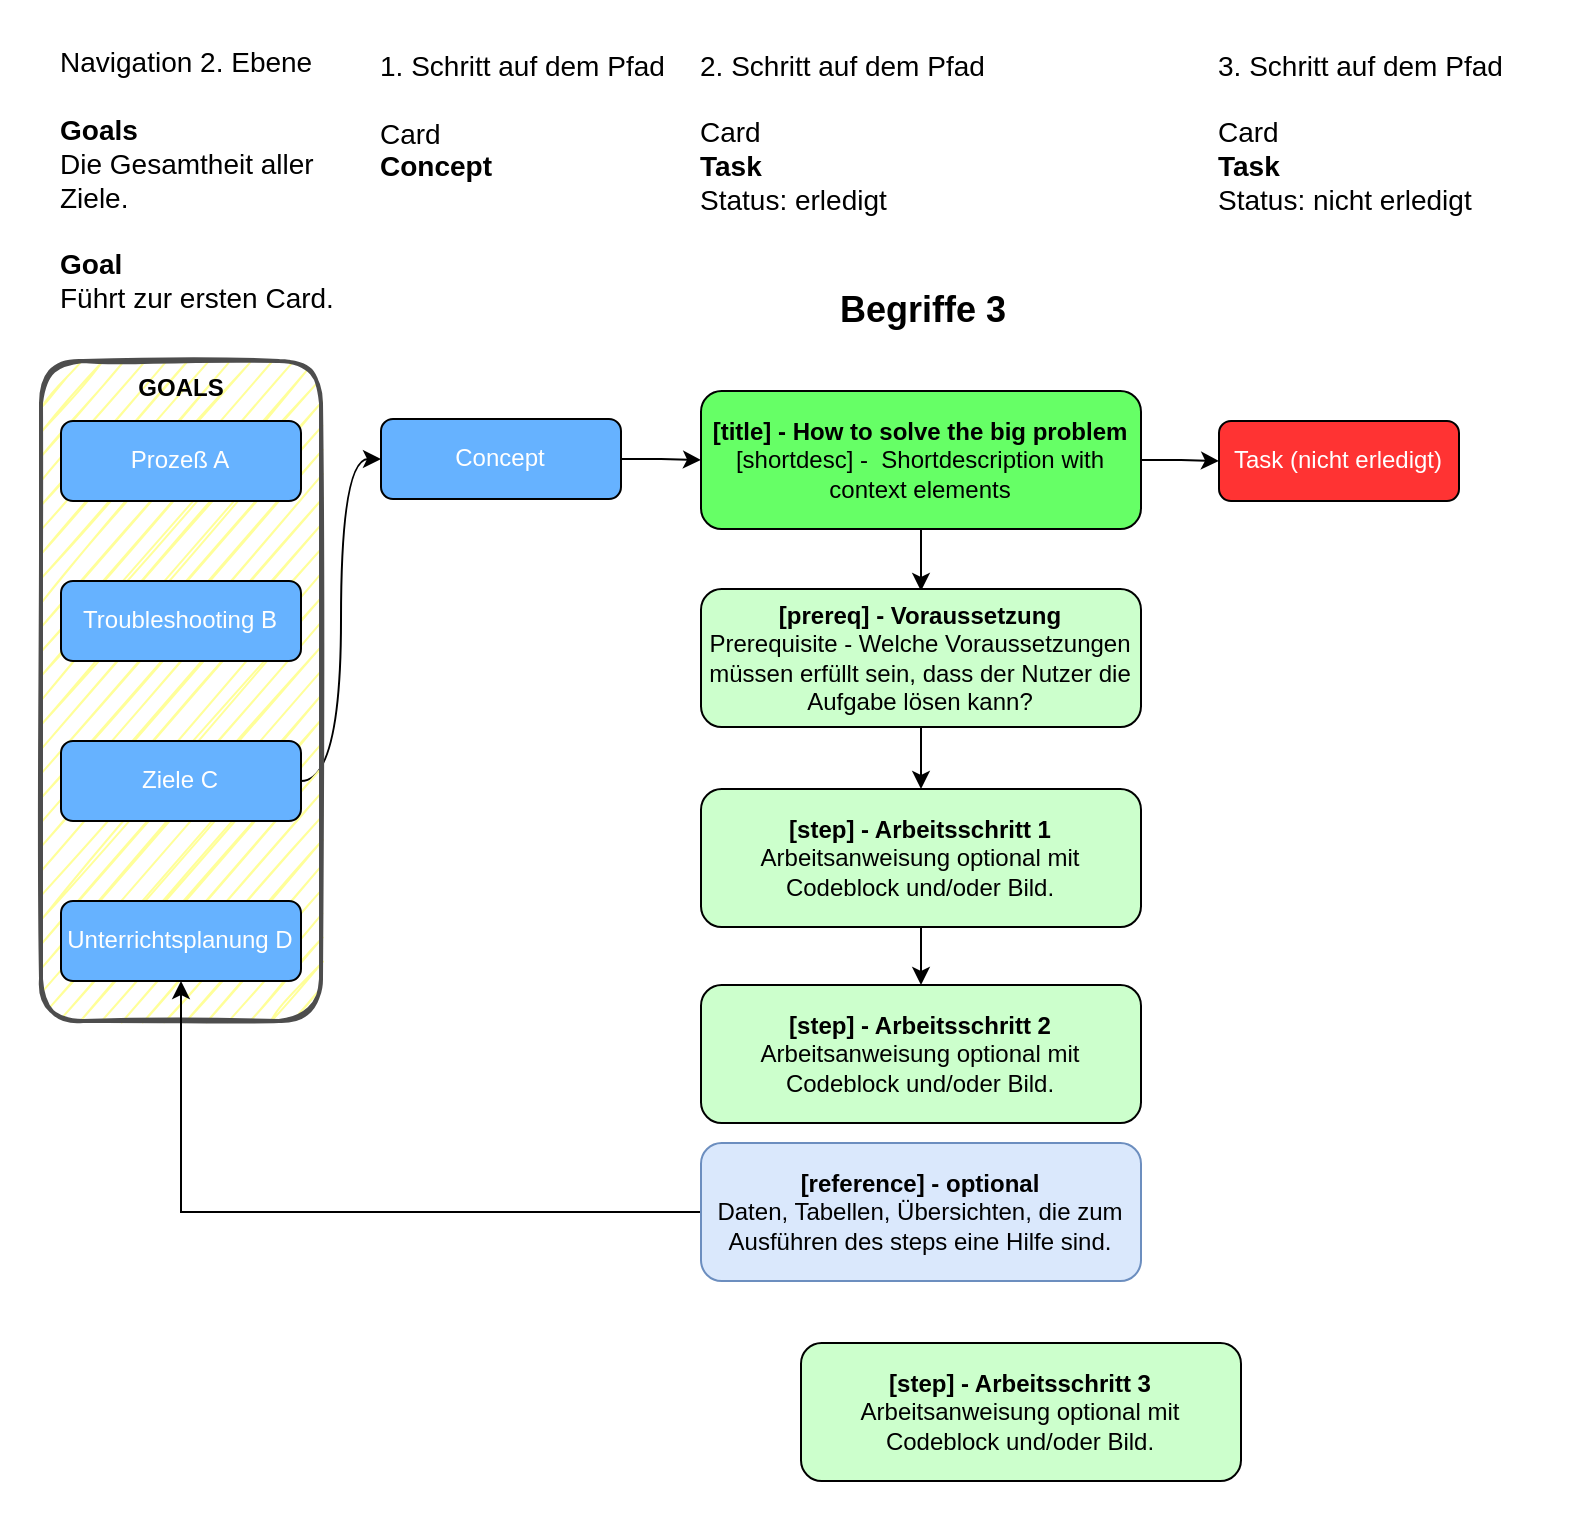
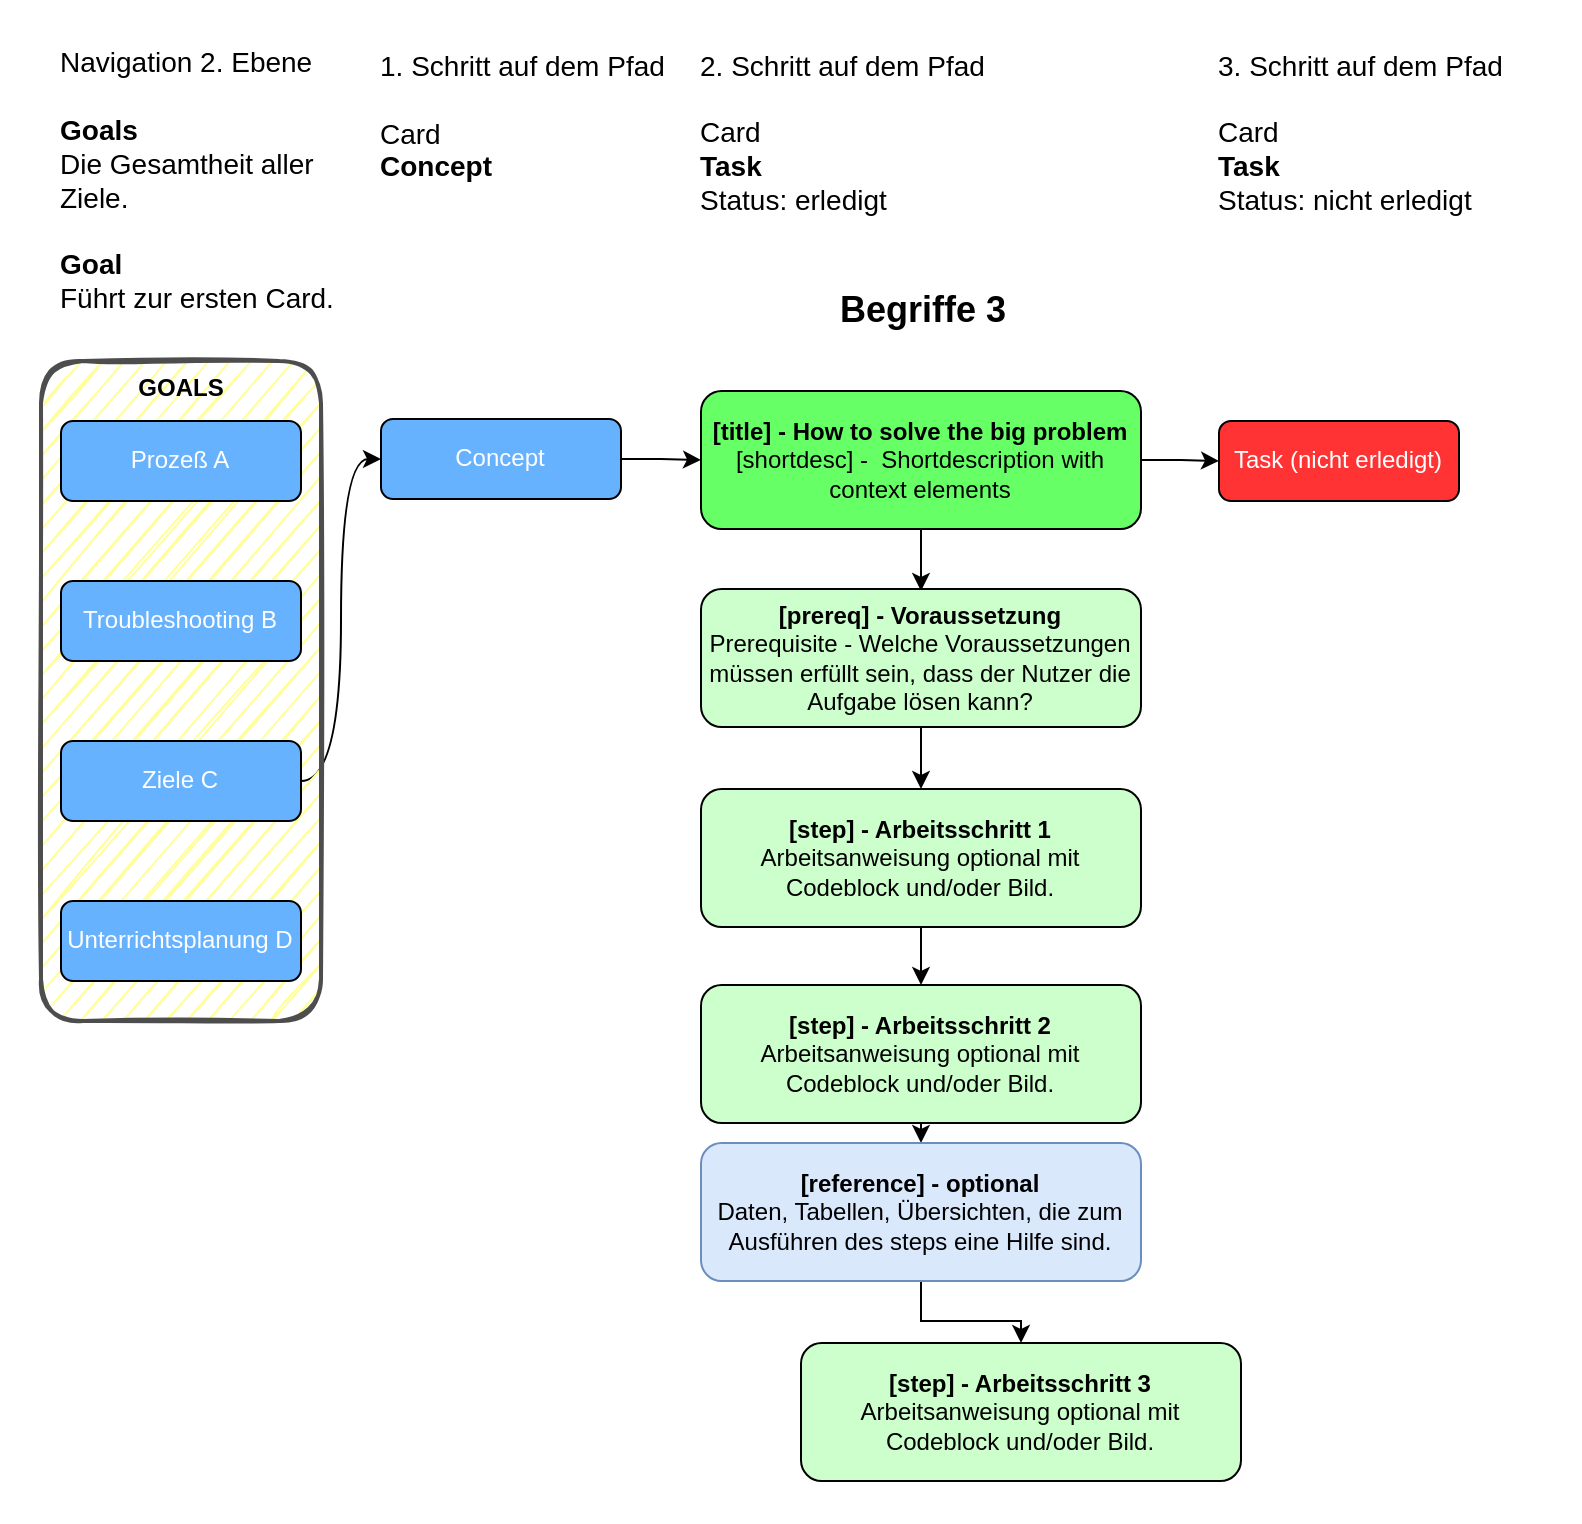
none -> (921, 1126)
(339, 1212) -> (955, 1321)
